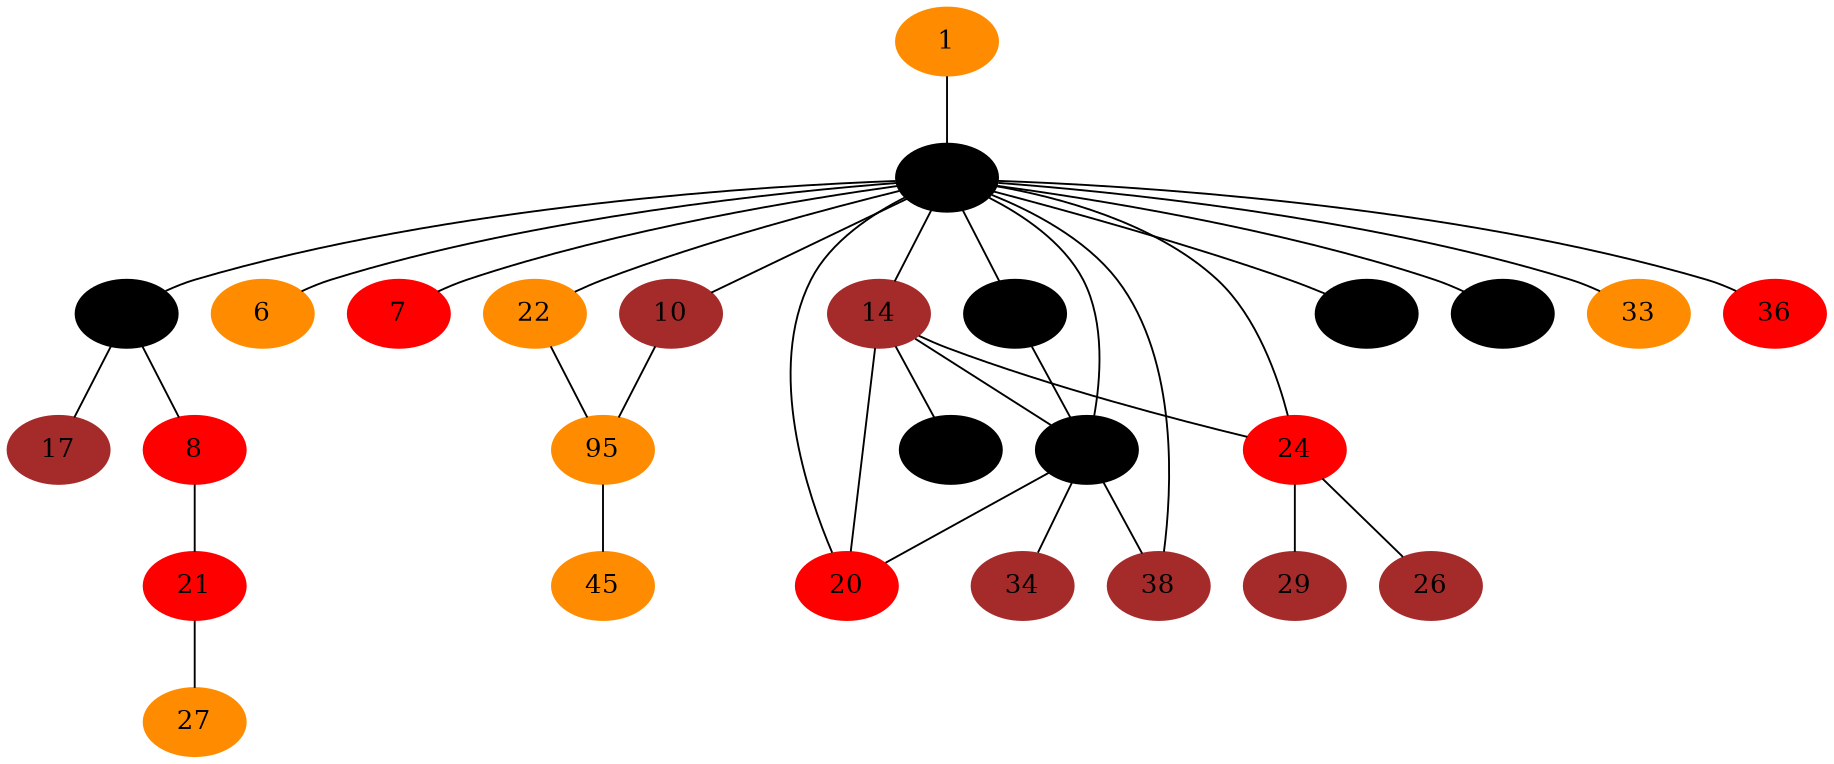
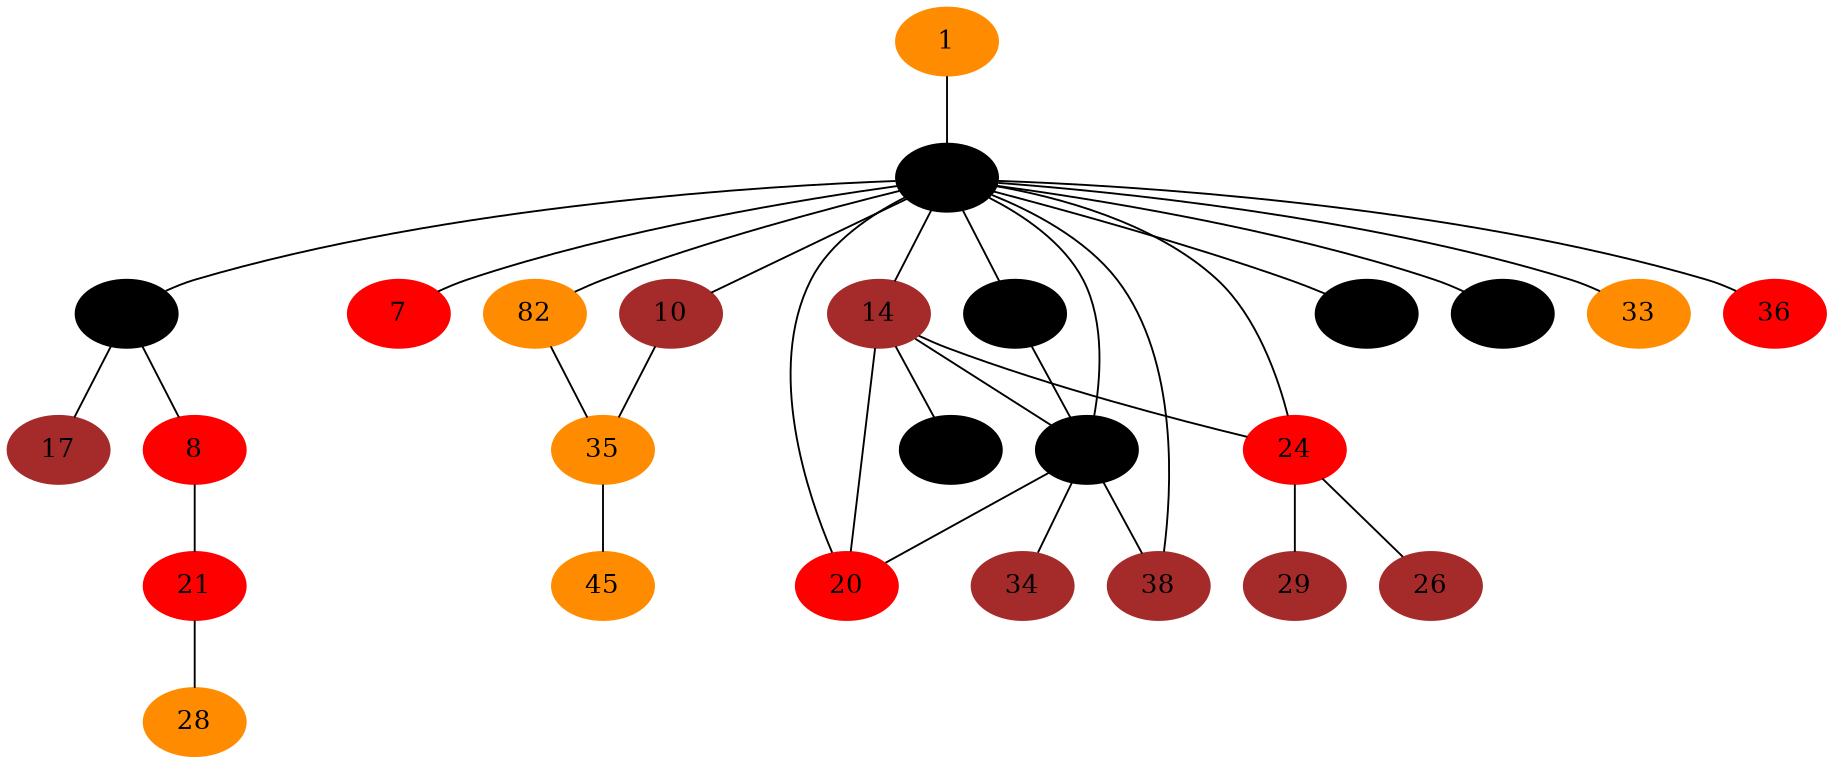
(263, 314) -> none
(535, 314) -> (535, 314)
(603, 450) -> (603, 450)
(195, 722) -> (195, 722)
